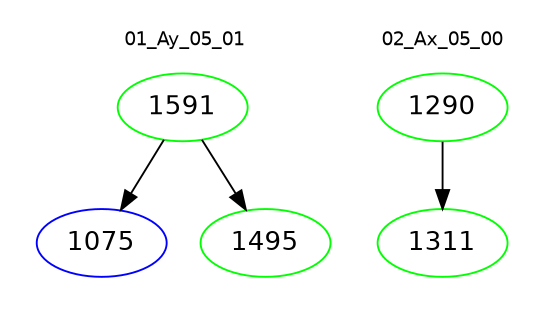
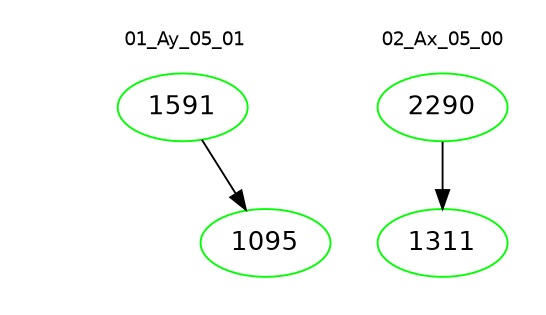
(443, 107) -> (443, 107)
(102, 243) -> none
(266, 243) -> (266, 243)
